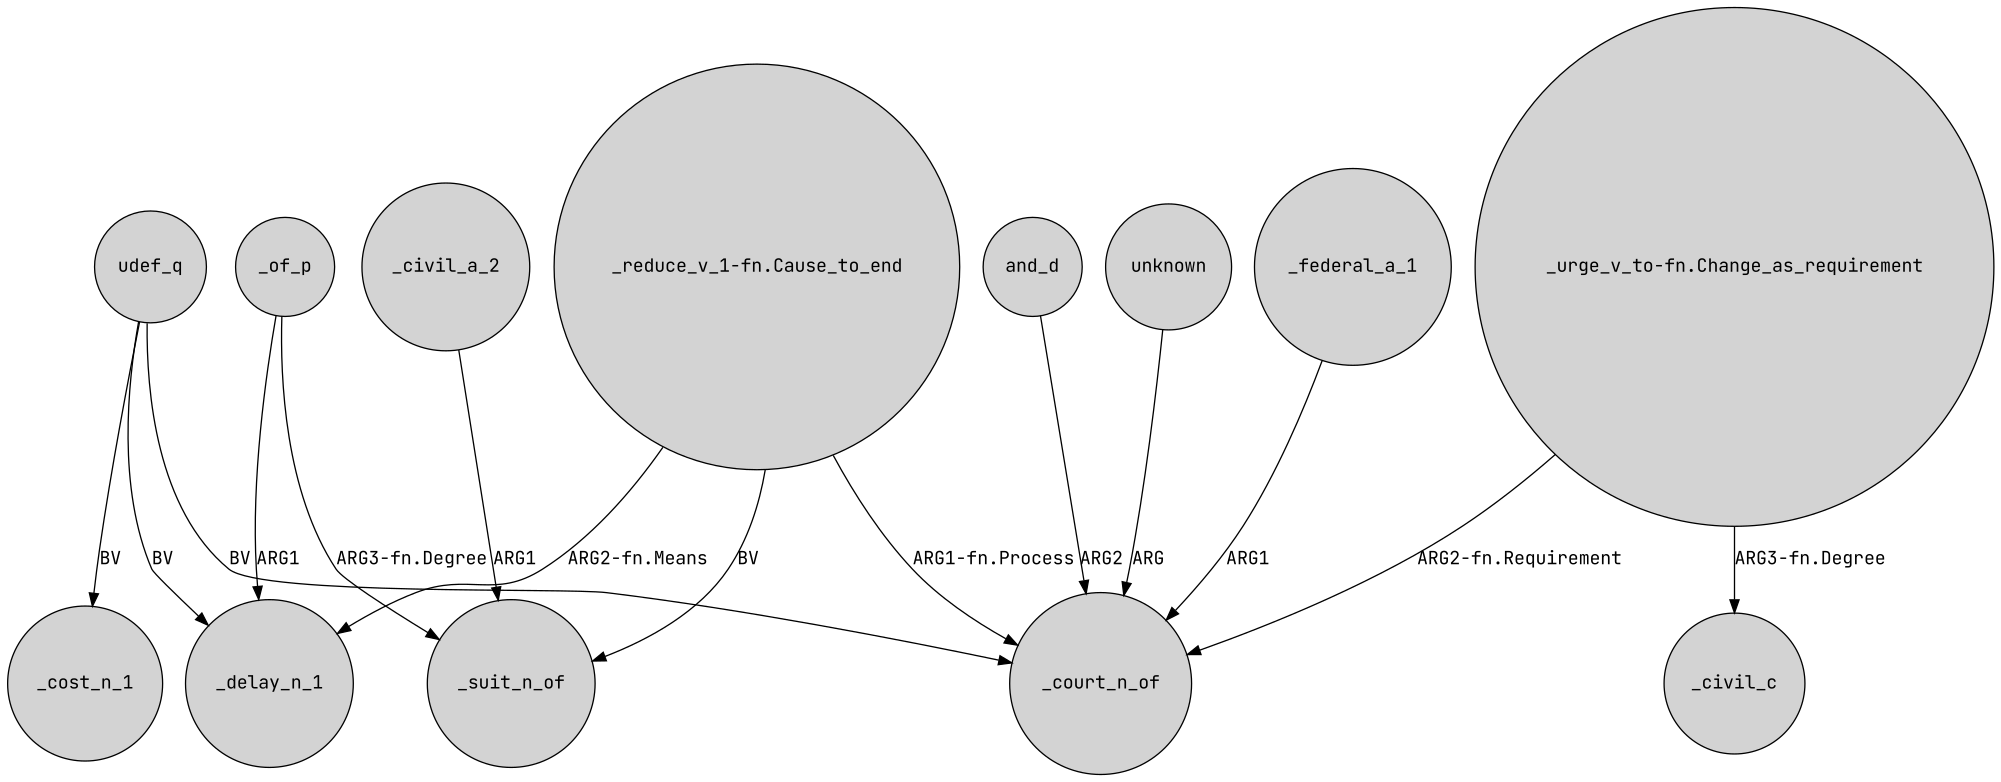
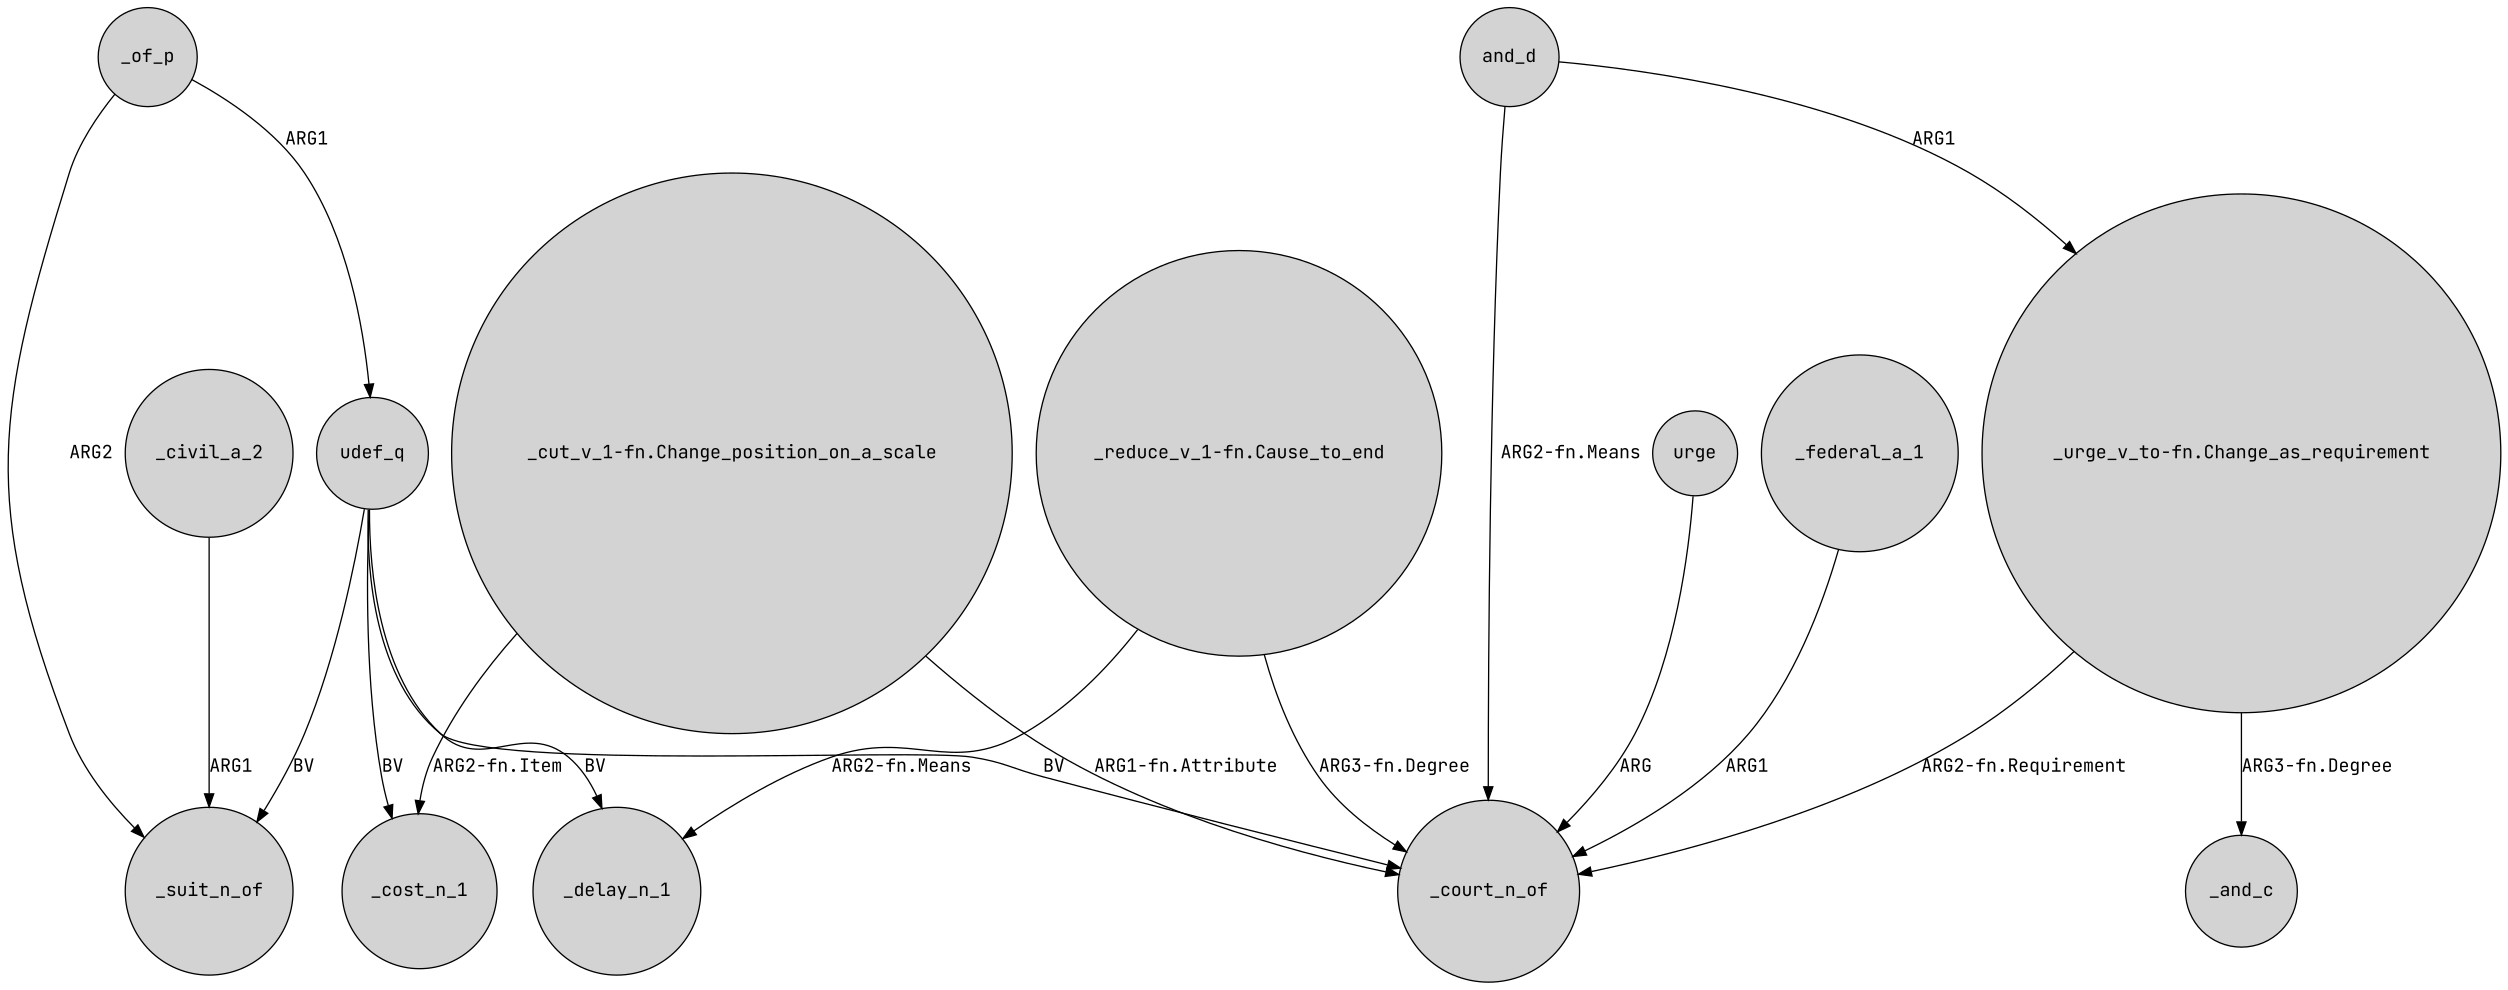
none -> (1828, 114)
(1169, 267) -> (1695, 453)
(259, 450) -> (323, 206)
none -> (732, 453)
(412, 559) -> (92, 453)
(993, 559) -> (1395, 767)
(1102, 559) -> (1571, 453)
(714, 587) -> (329, 665)
(1734, 684) -> (2241, 891)
